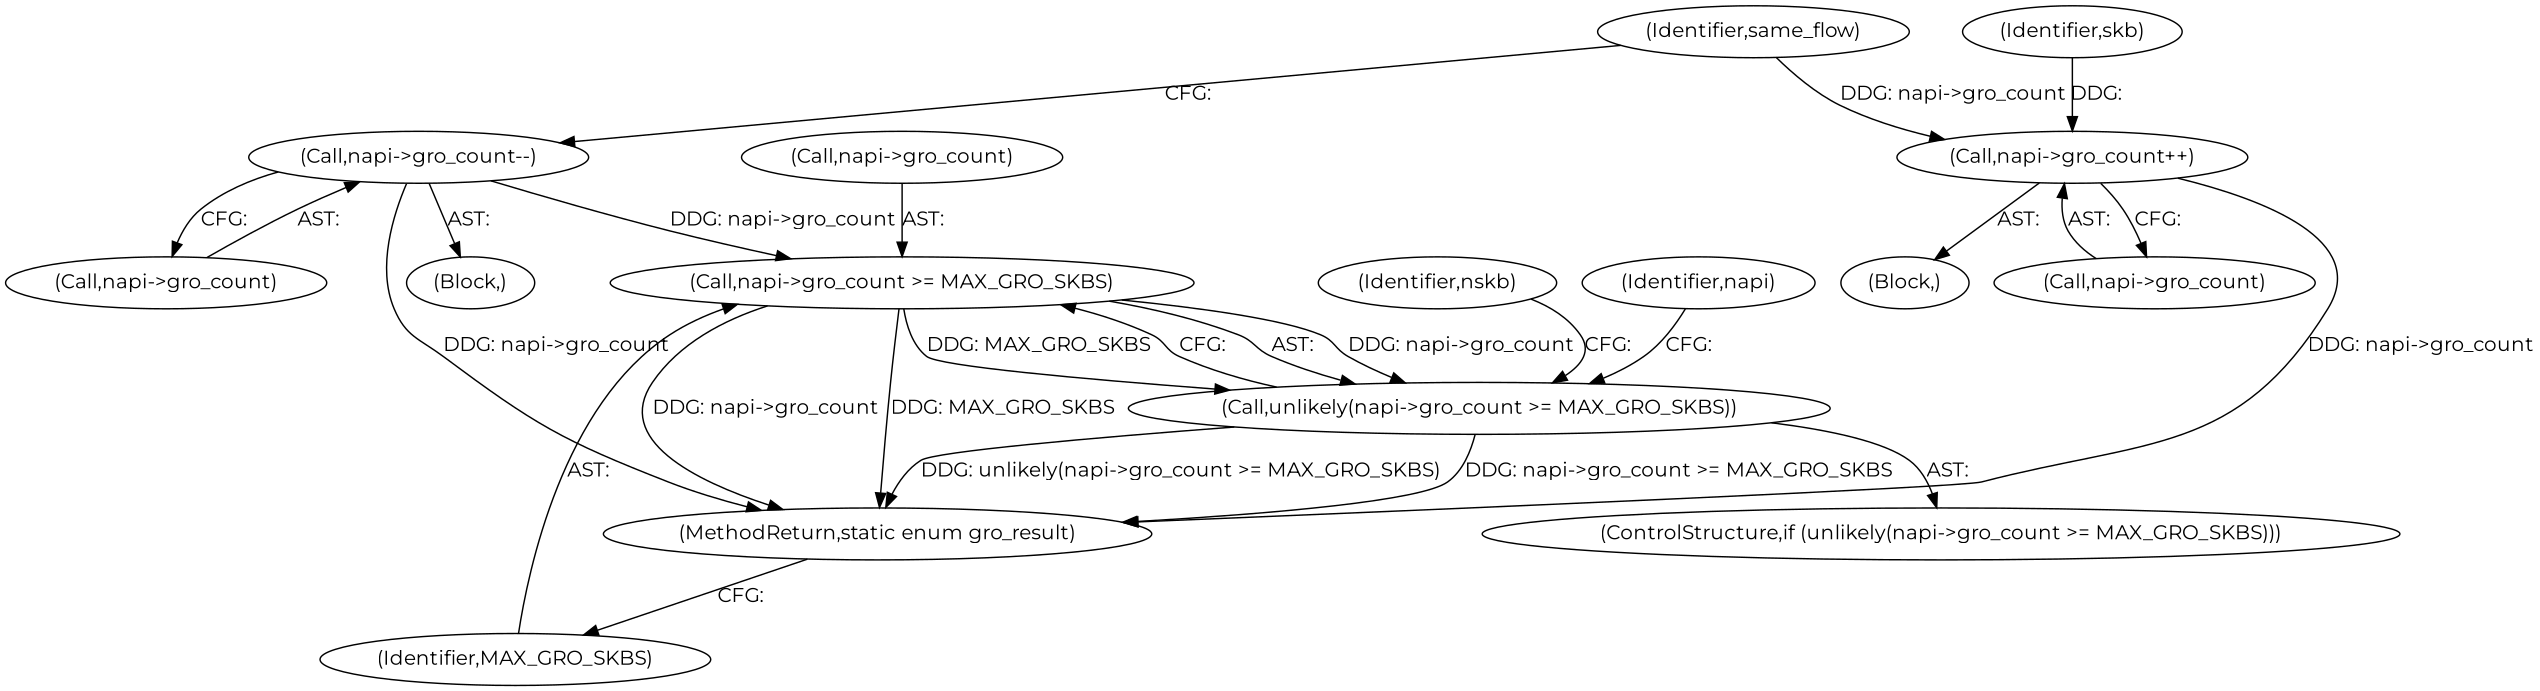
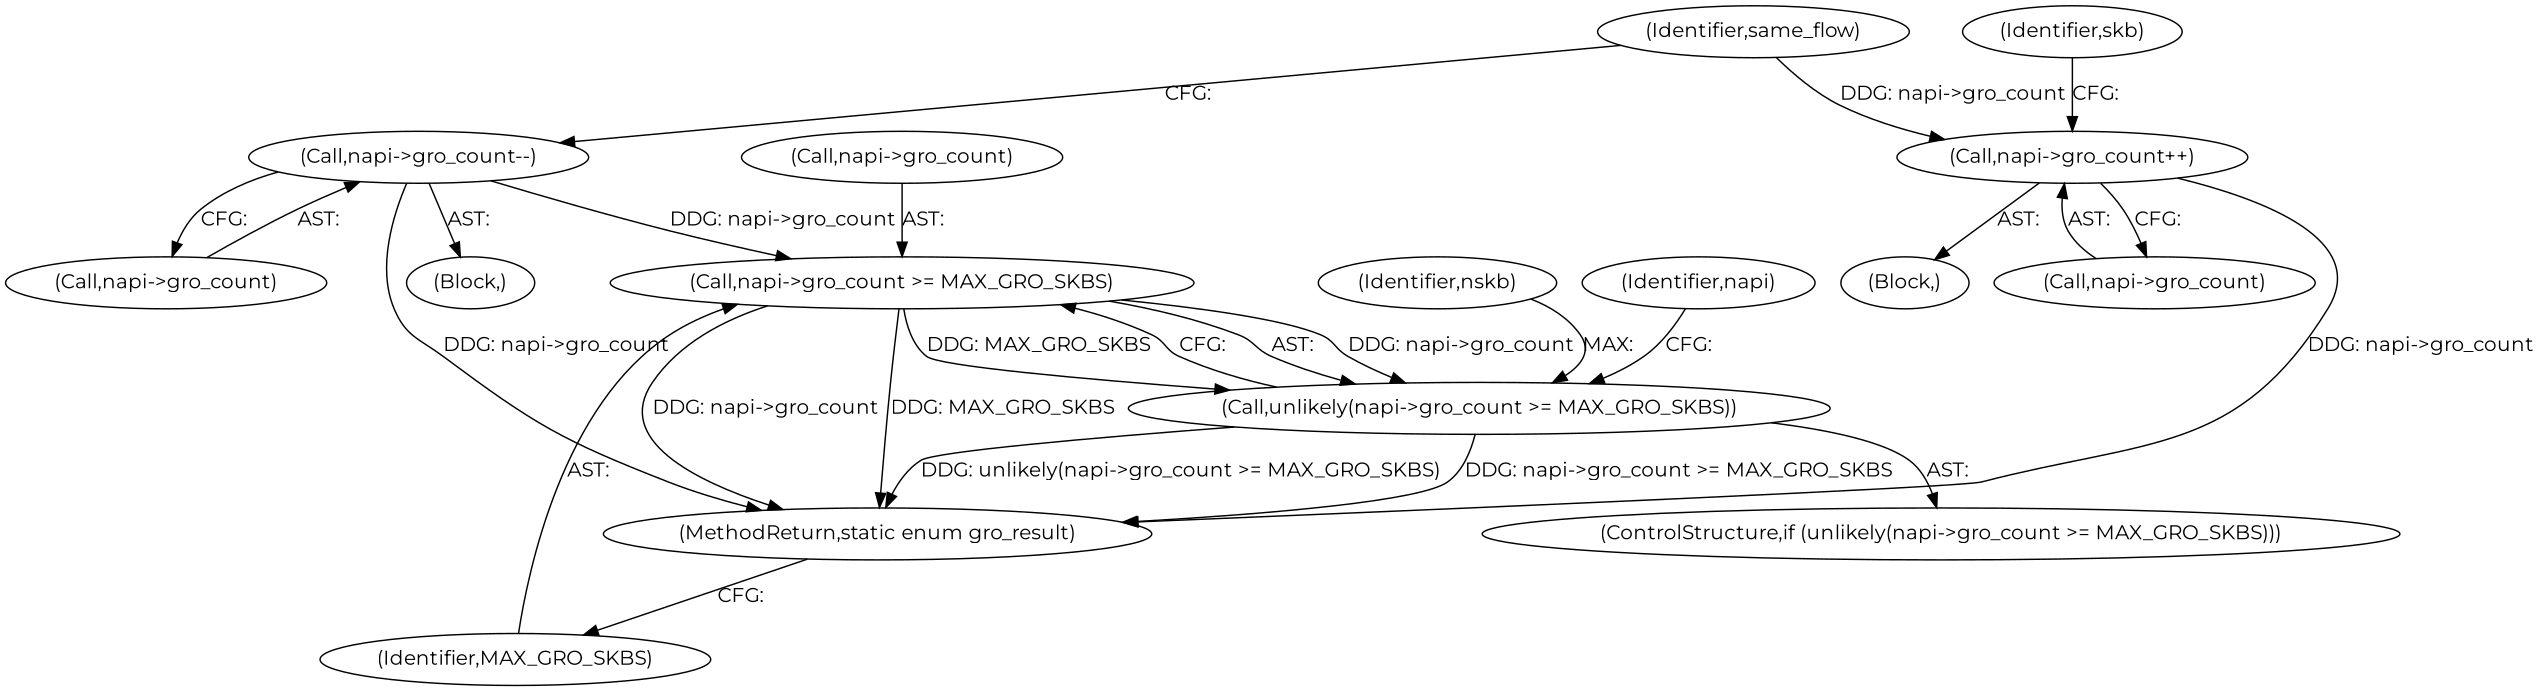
(2099, 95) -> (2099, 95)
(1611, 346) -> (1611, 346)
